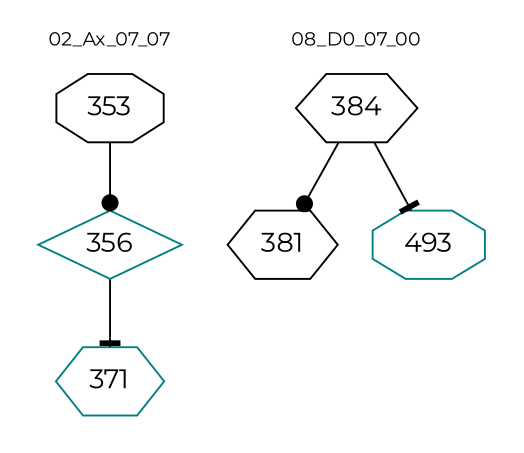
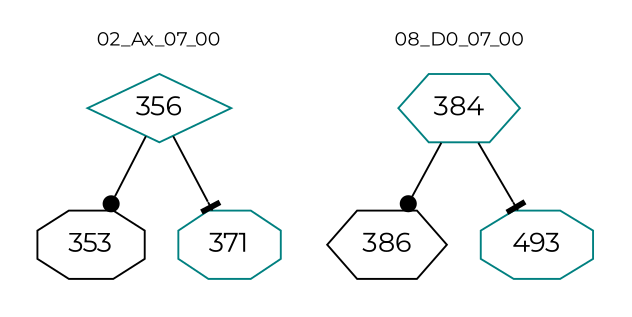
(110, 41) -> (159, 41)
(357, 108) -> (459, 108)
(110, 169) -> (130, 166)
(283, 245) -> (387, 245)
(110, 381) -> (230, 245)
